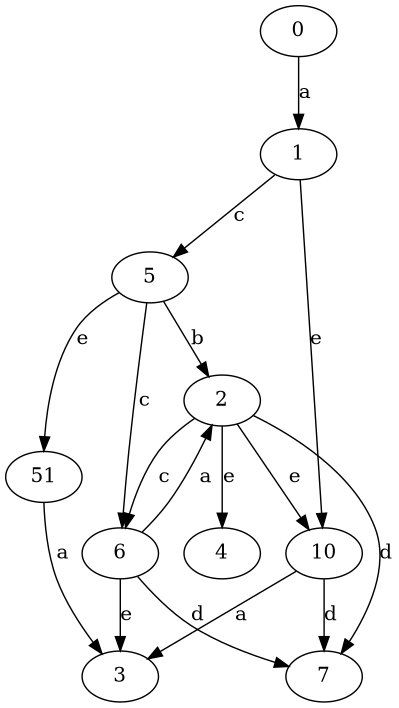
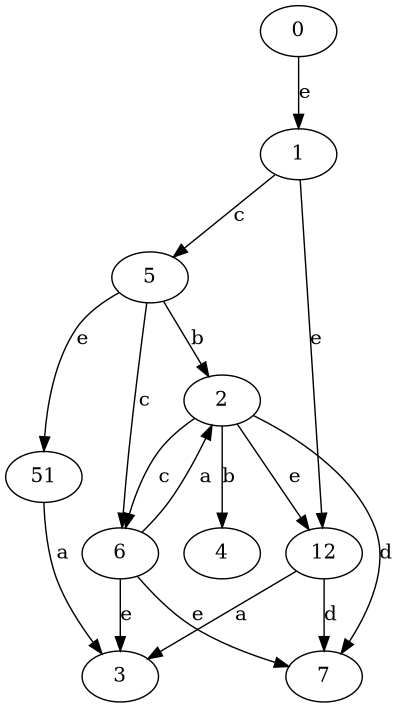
(305, 93) -> (305, 93)
(229, 477) -> (229, 477)
(324, 553) -> (324, 553)
(198, 615) -> (198, 615)
